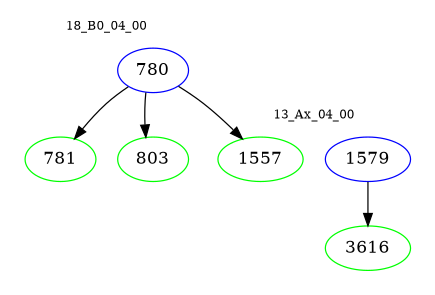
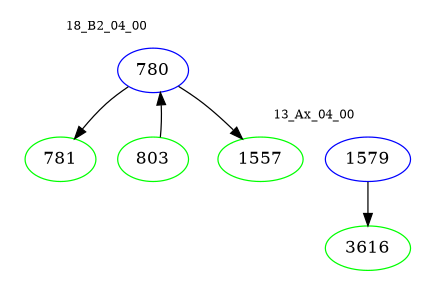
(107, 27) -> (107, 27)
(145, 109) -> (161, 121)
